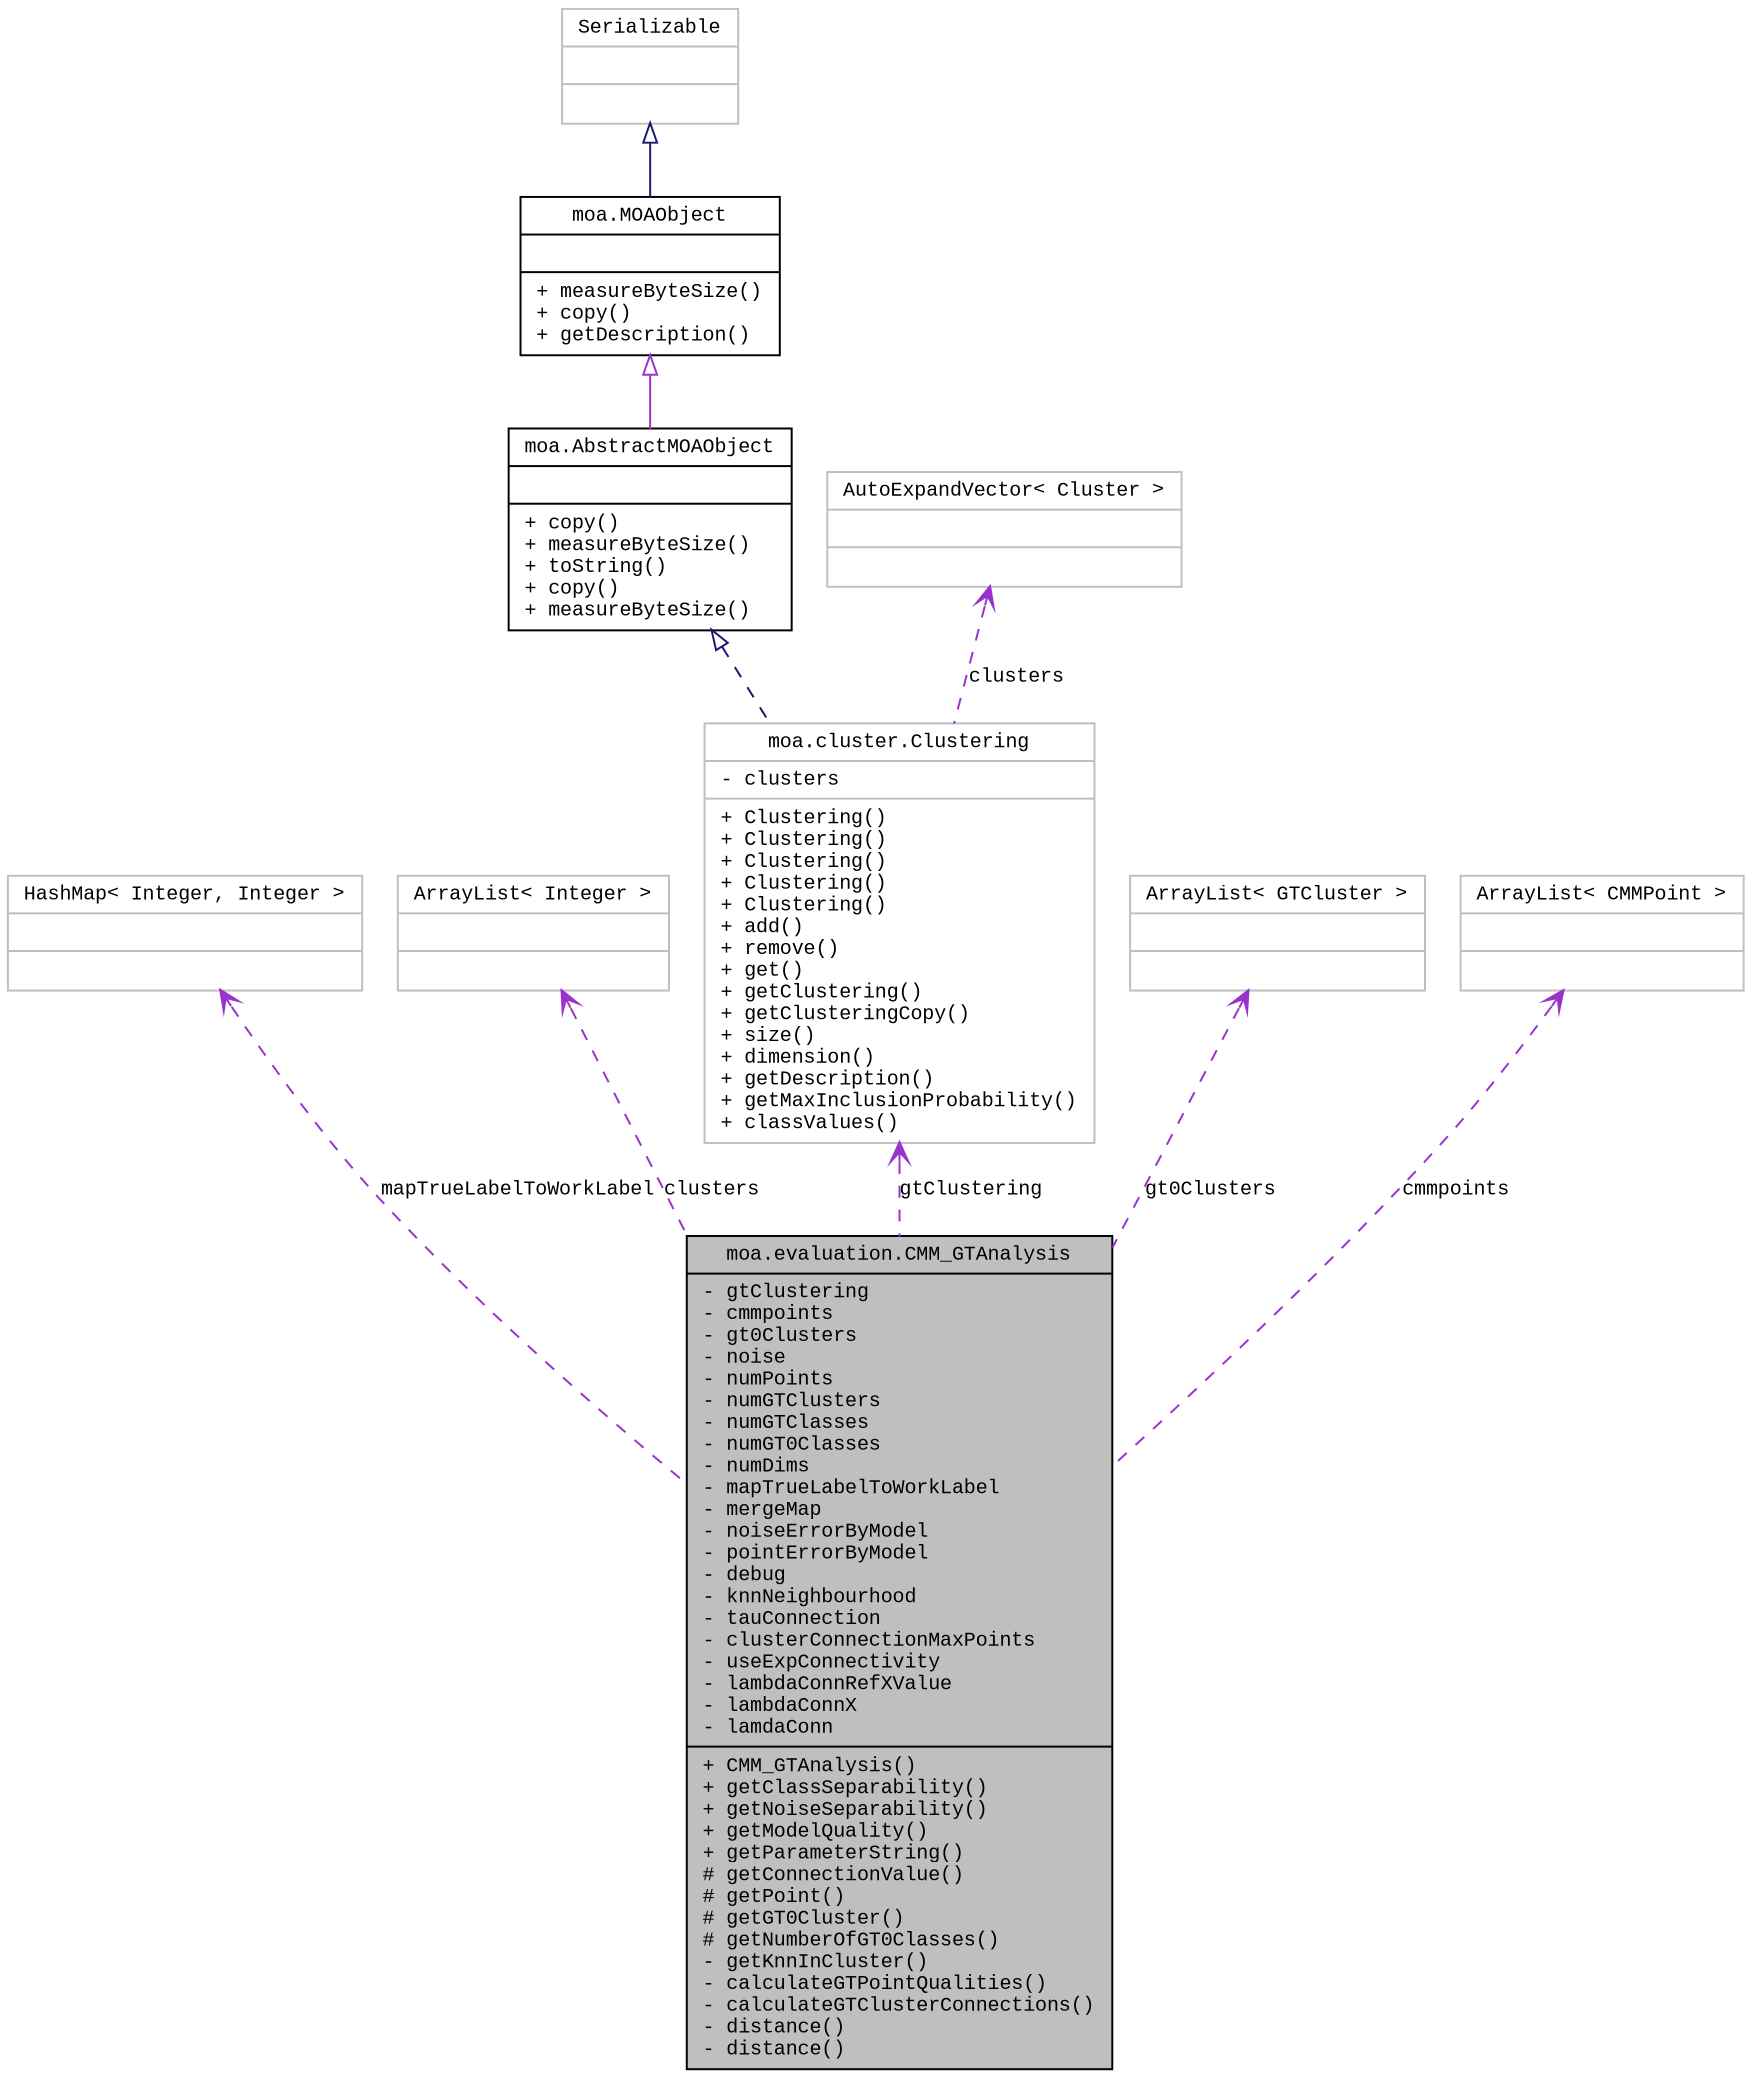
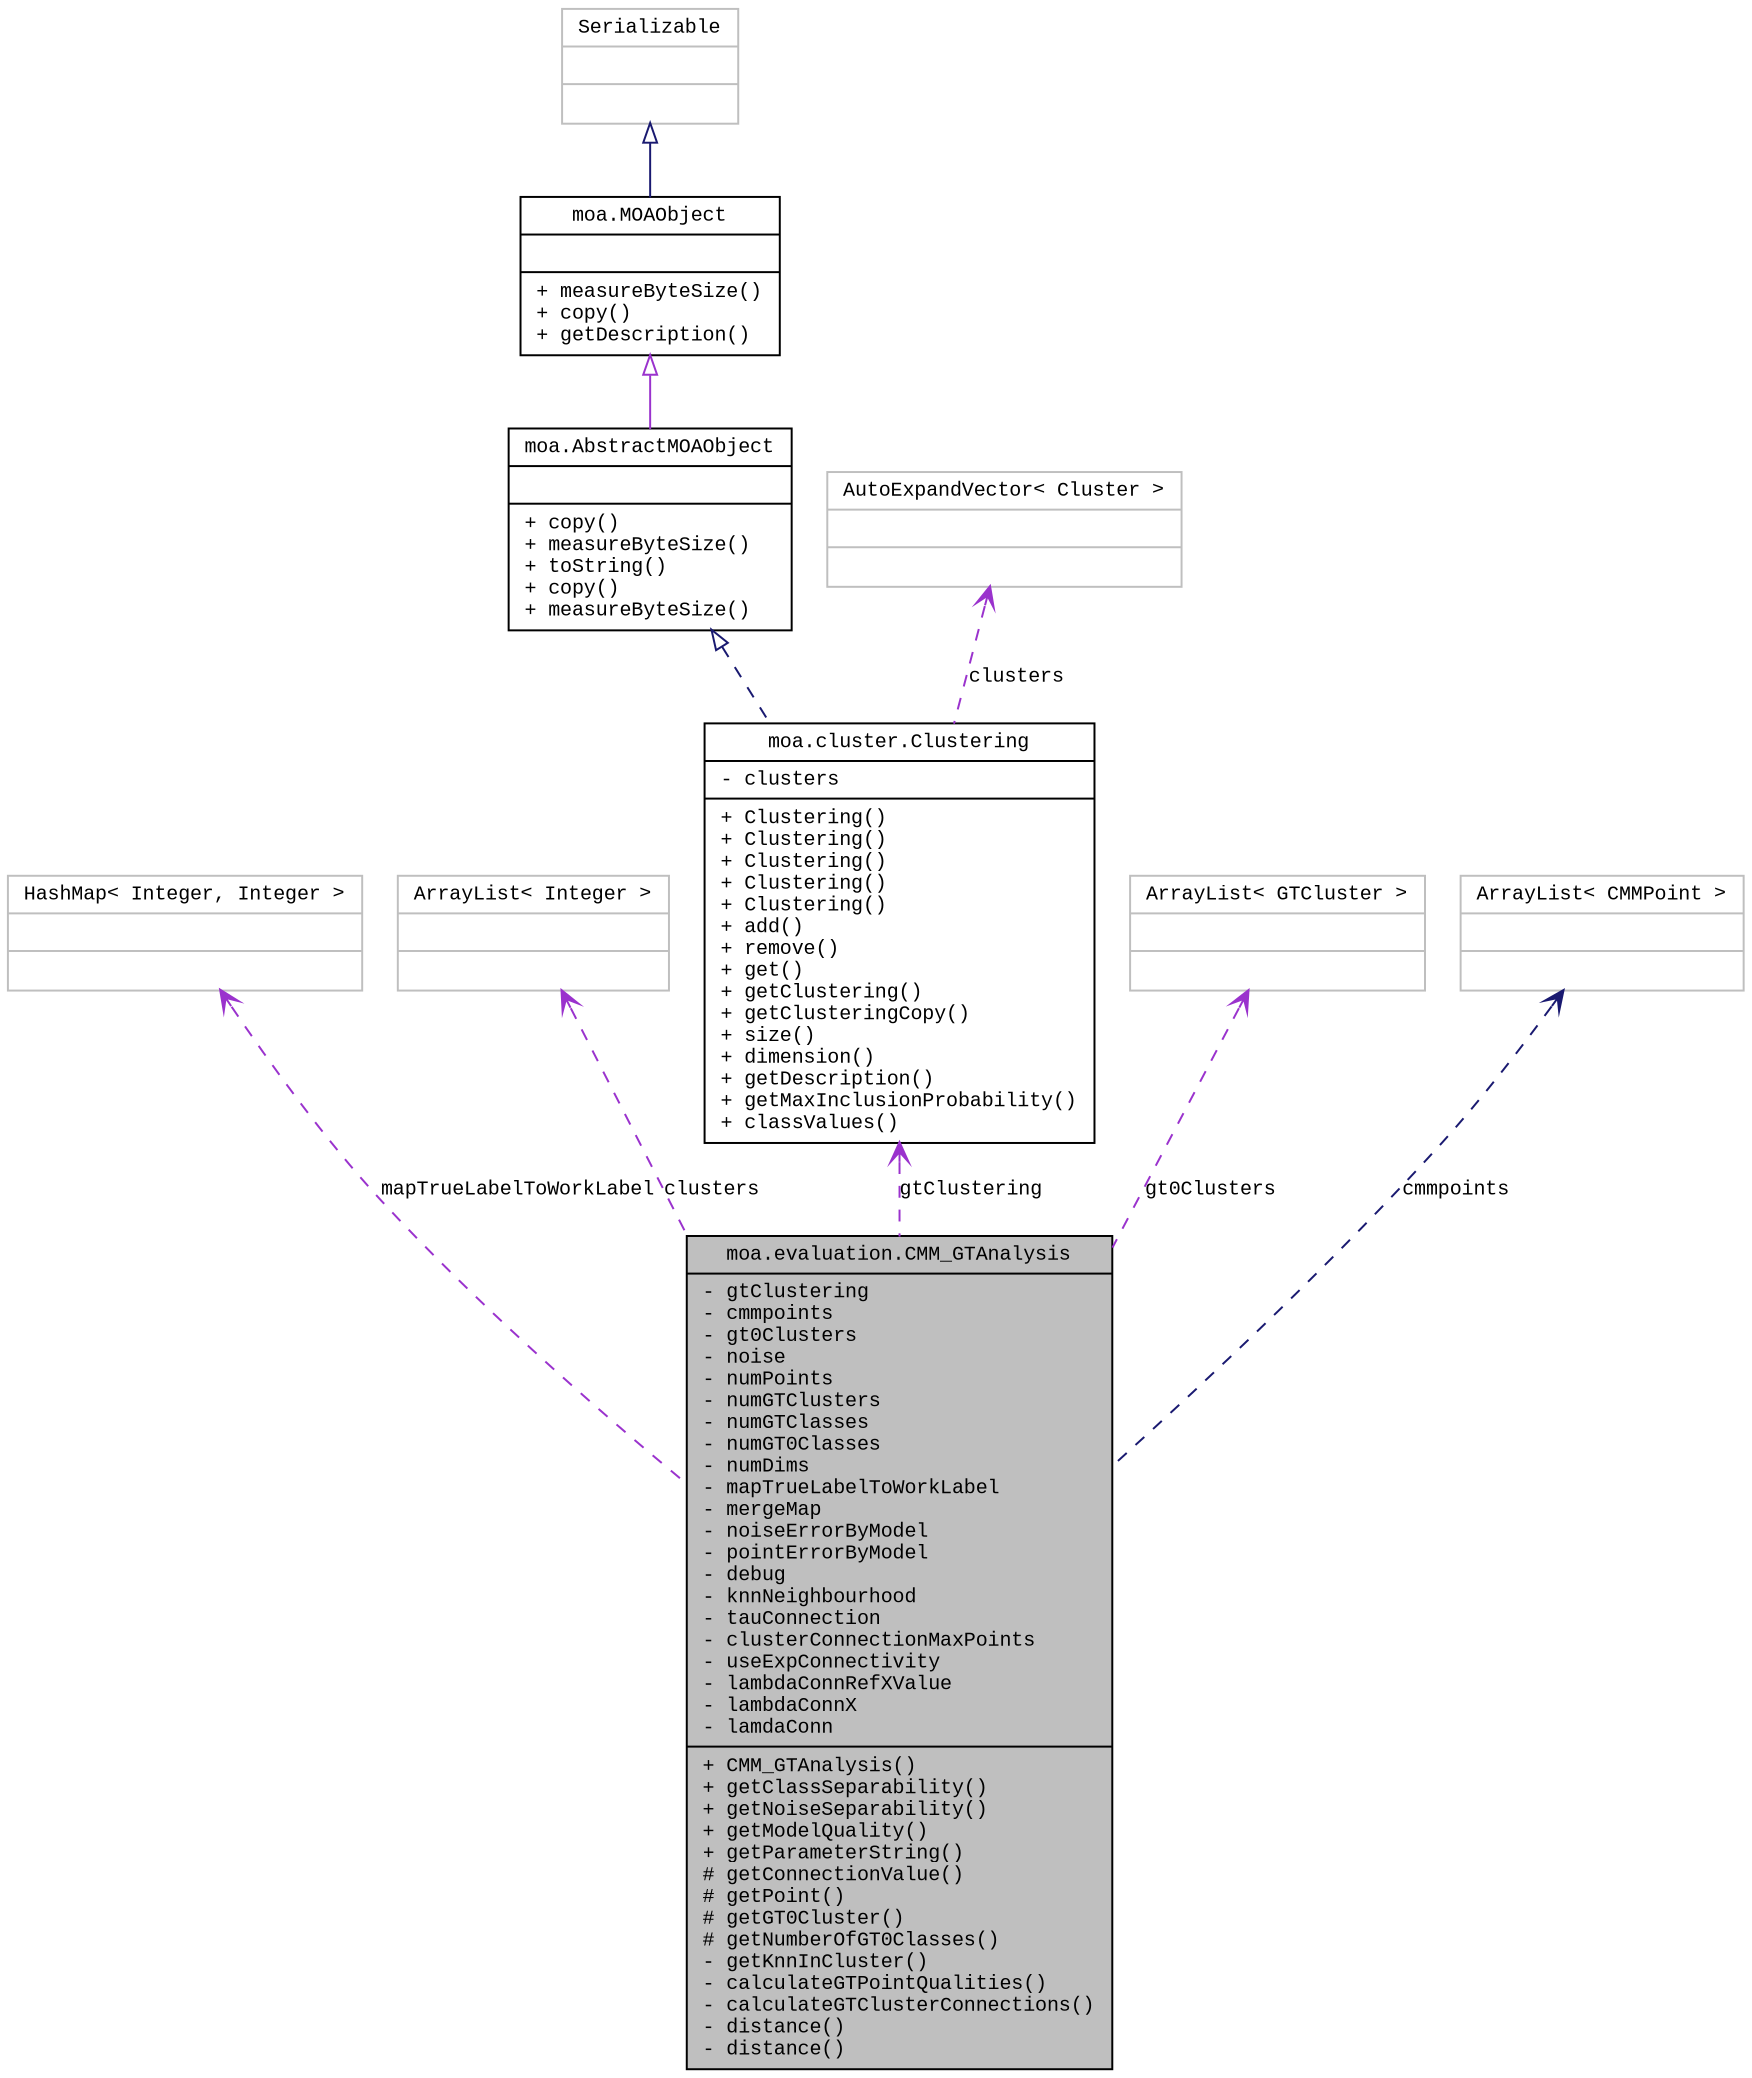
(900, 933) -> (900, 933)
(1343, 1247) -> (1343, 1247)
